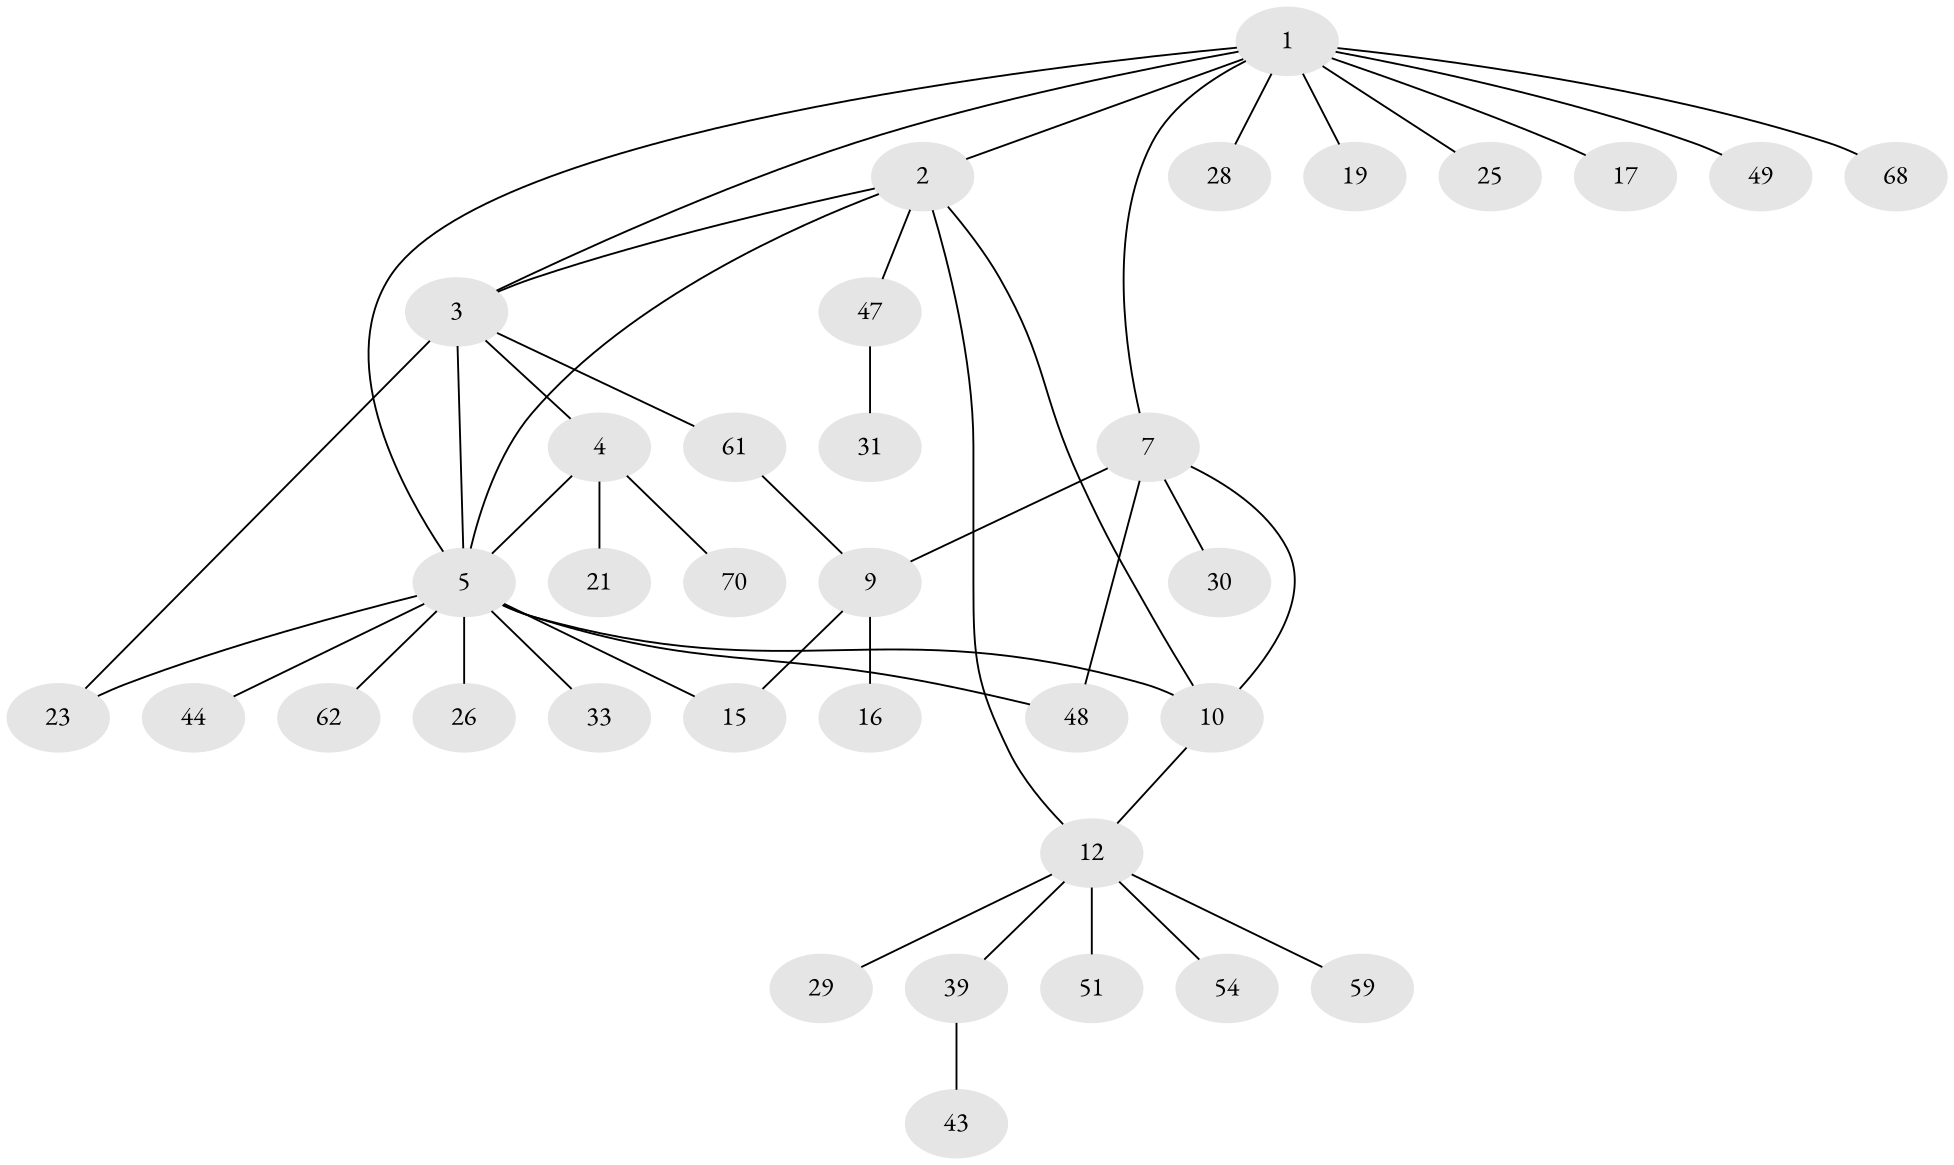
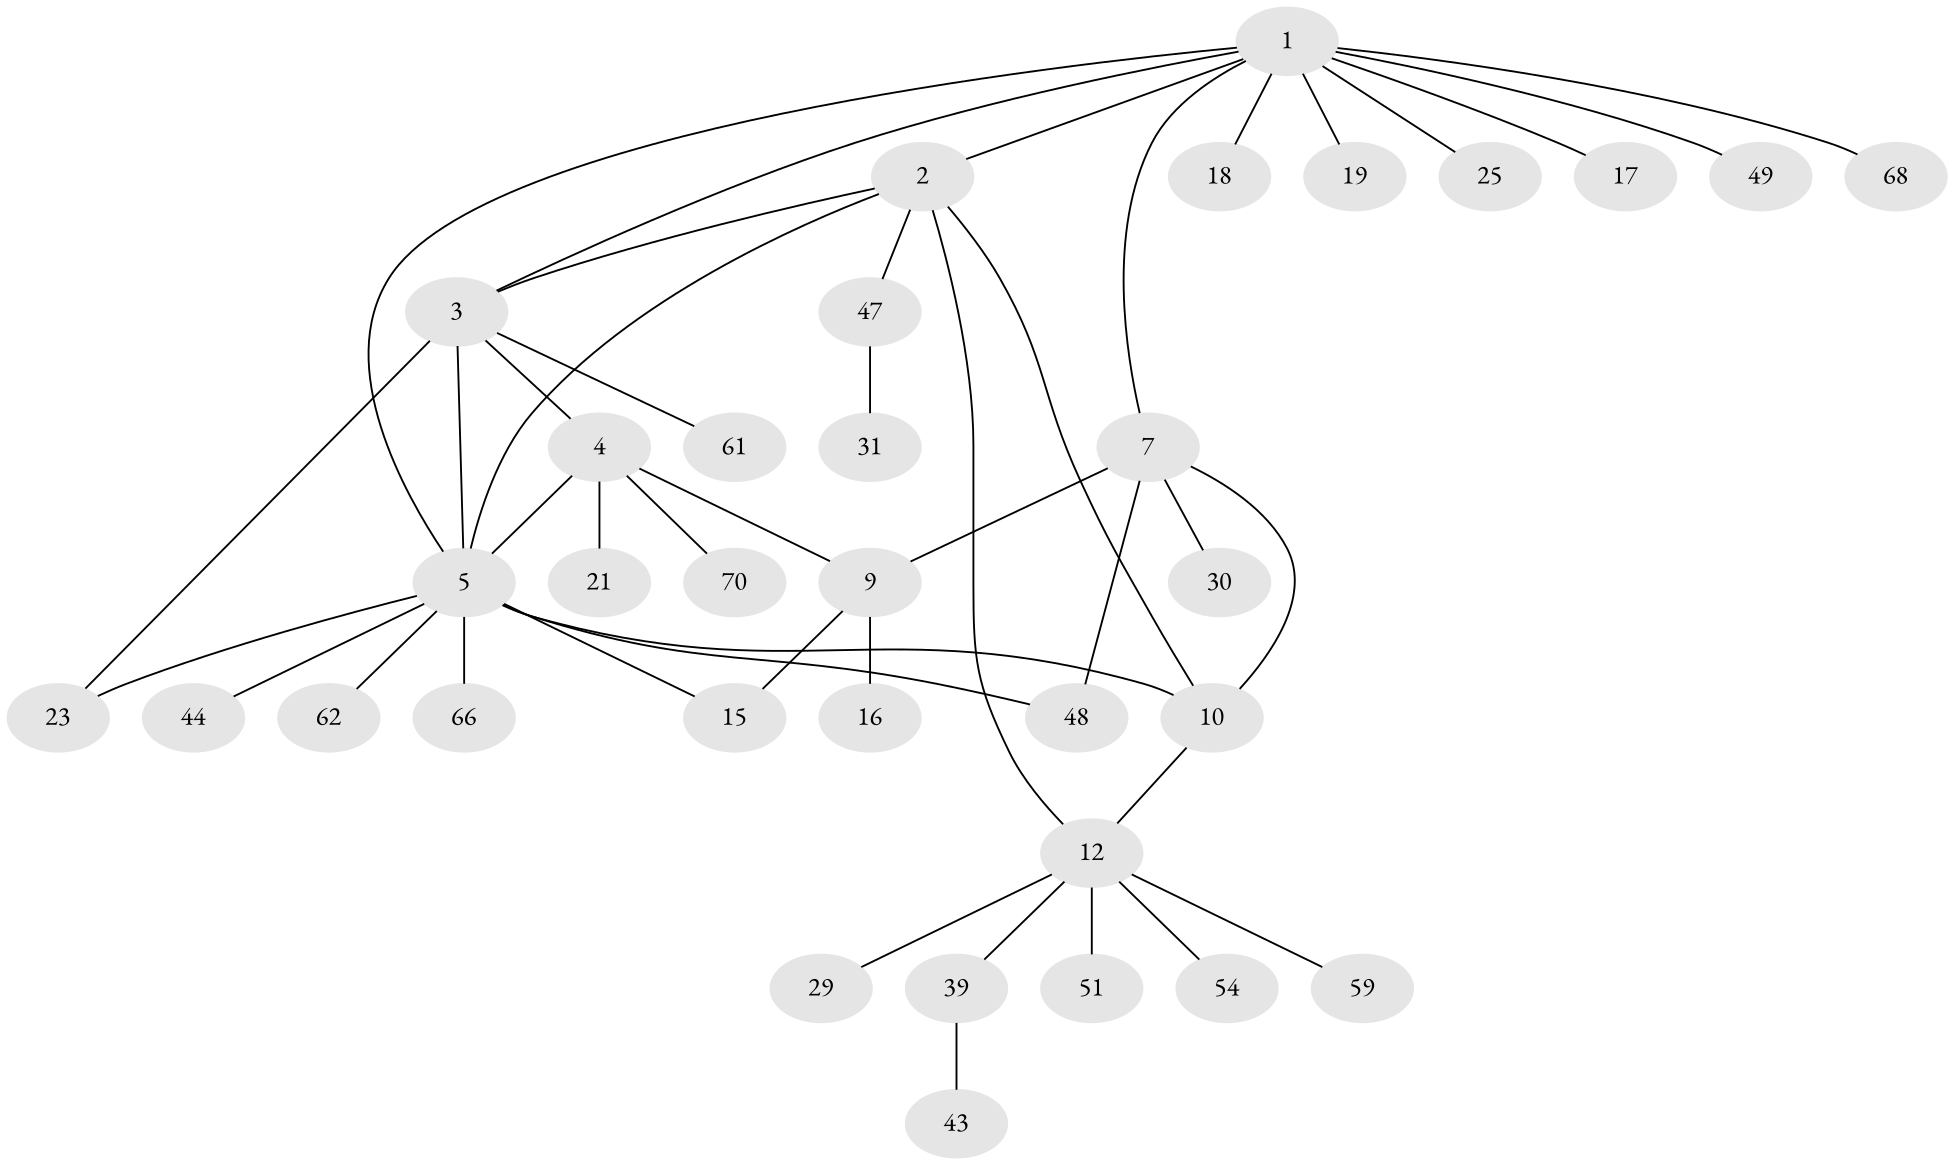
(1220, 177) -> (1220, 177)
(802, 515) -> (735, 515)
(464, 718) -> (464, 718)
(599, 718) -> none
